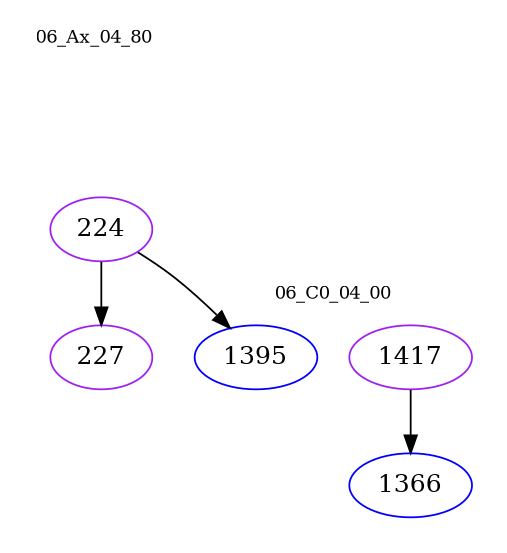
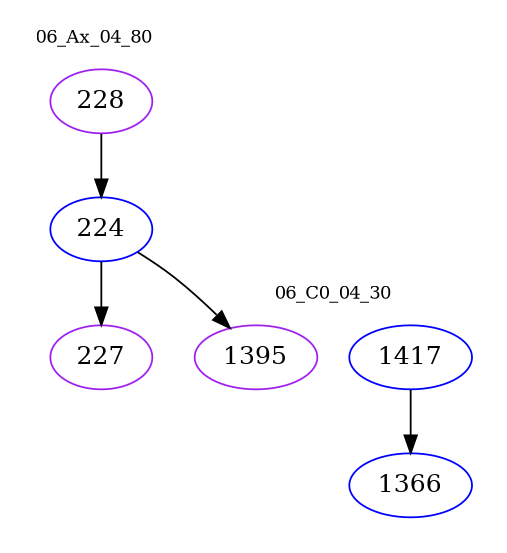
none -> (101, 101)
(101, 229) -> (101, 229)
(333, 294) -> (333, 294)
(256, 357) -> (256, 357)
(411, 357) -> (411, 357)
